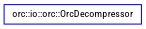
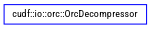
(73, 14) -> (75, 14)
